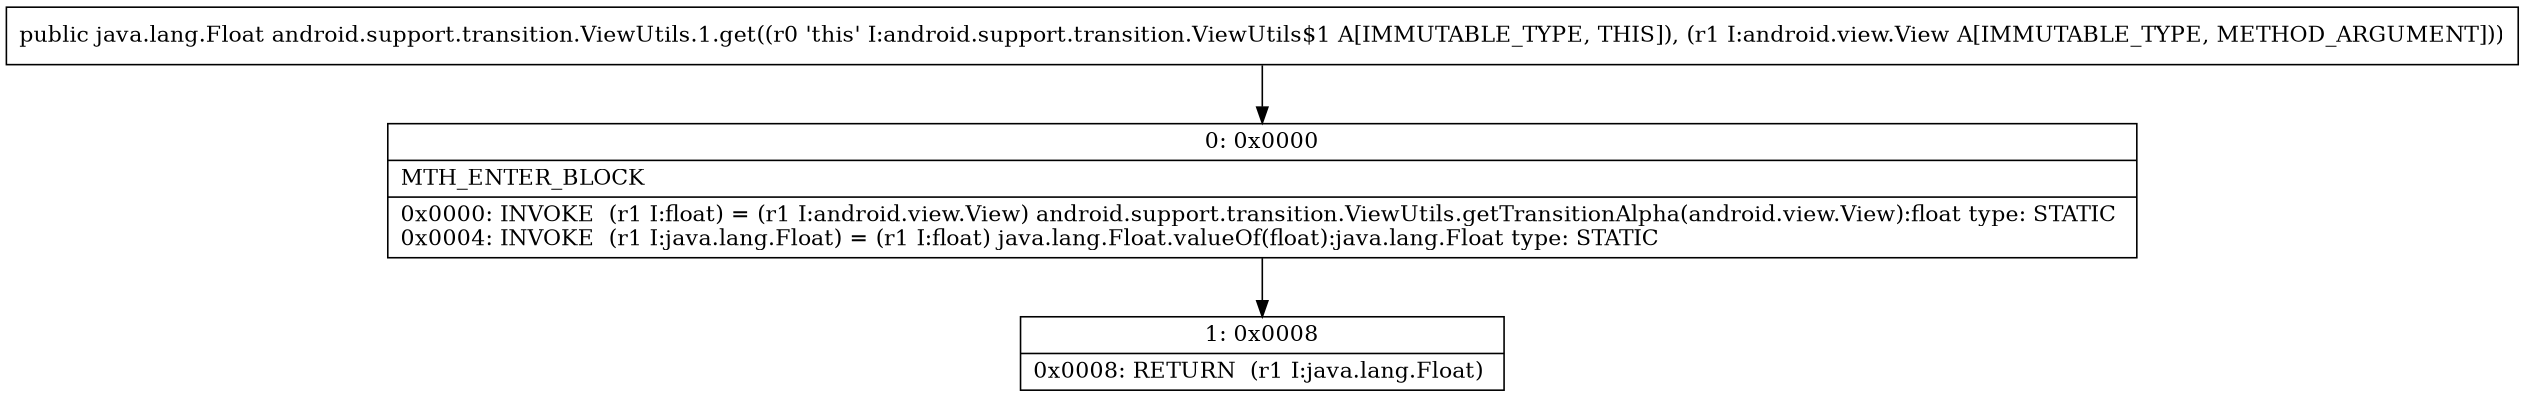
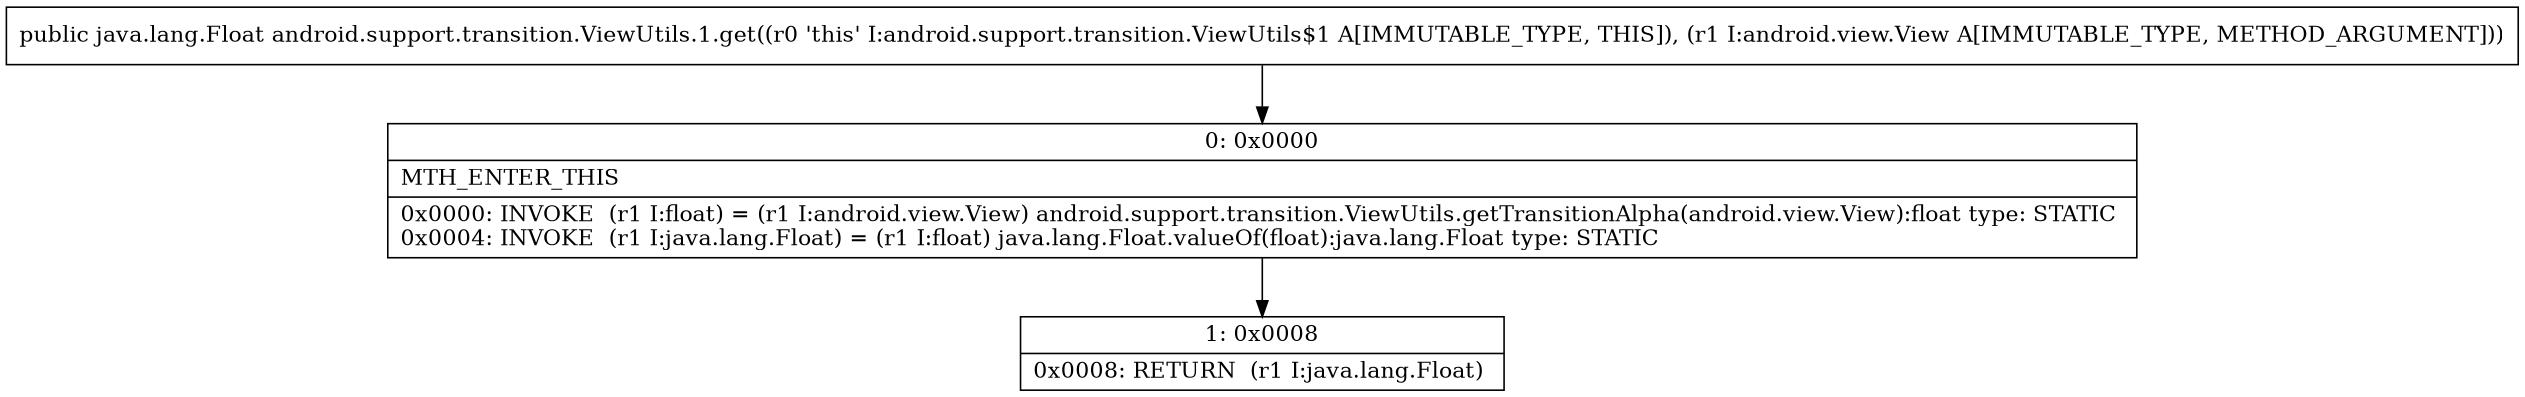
(523, 178) -> (511, 178)
